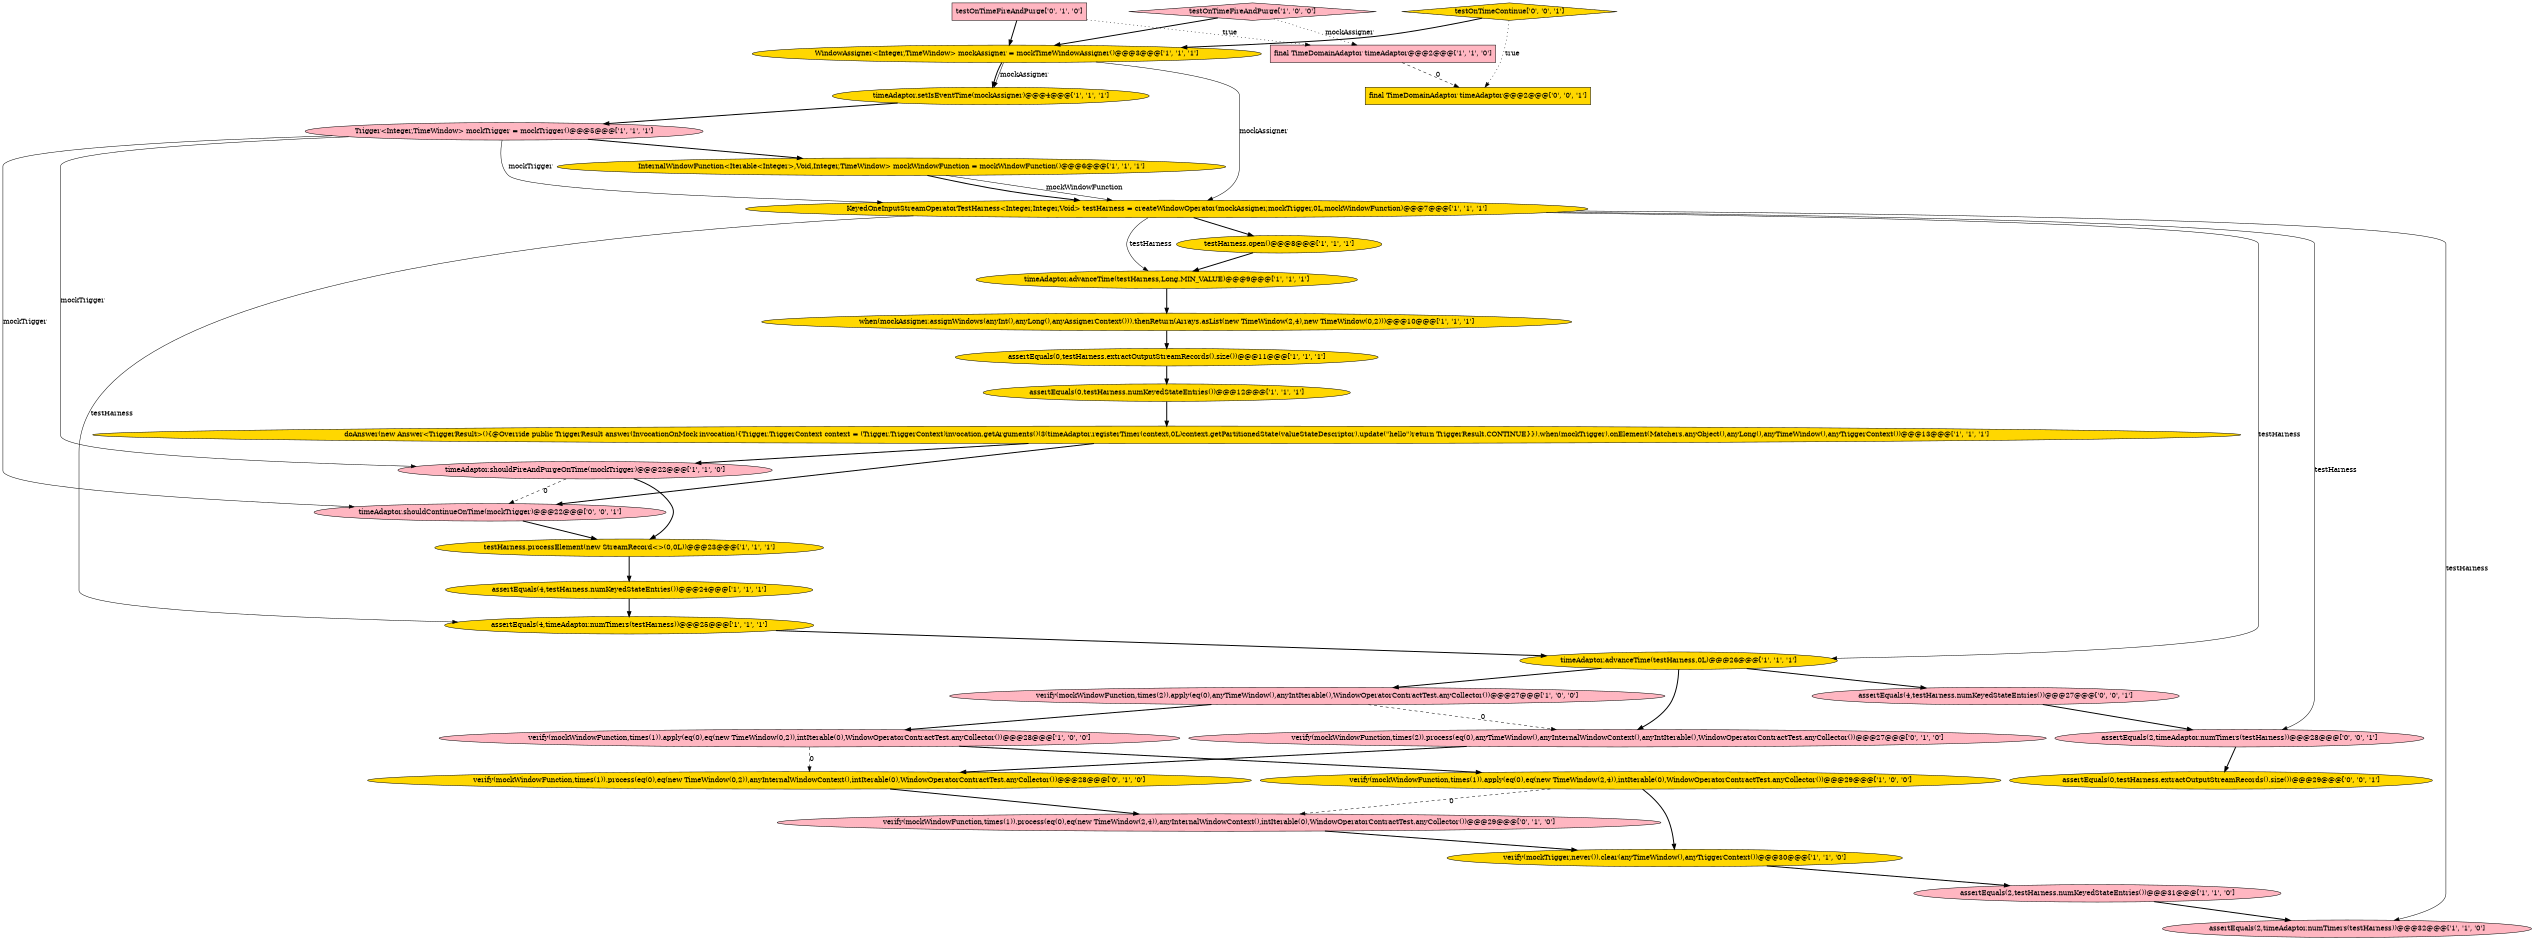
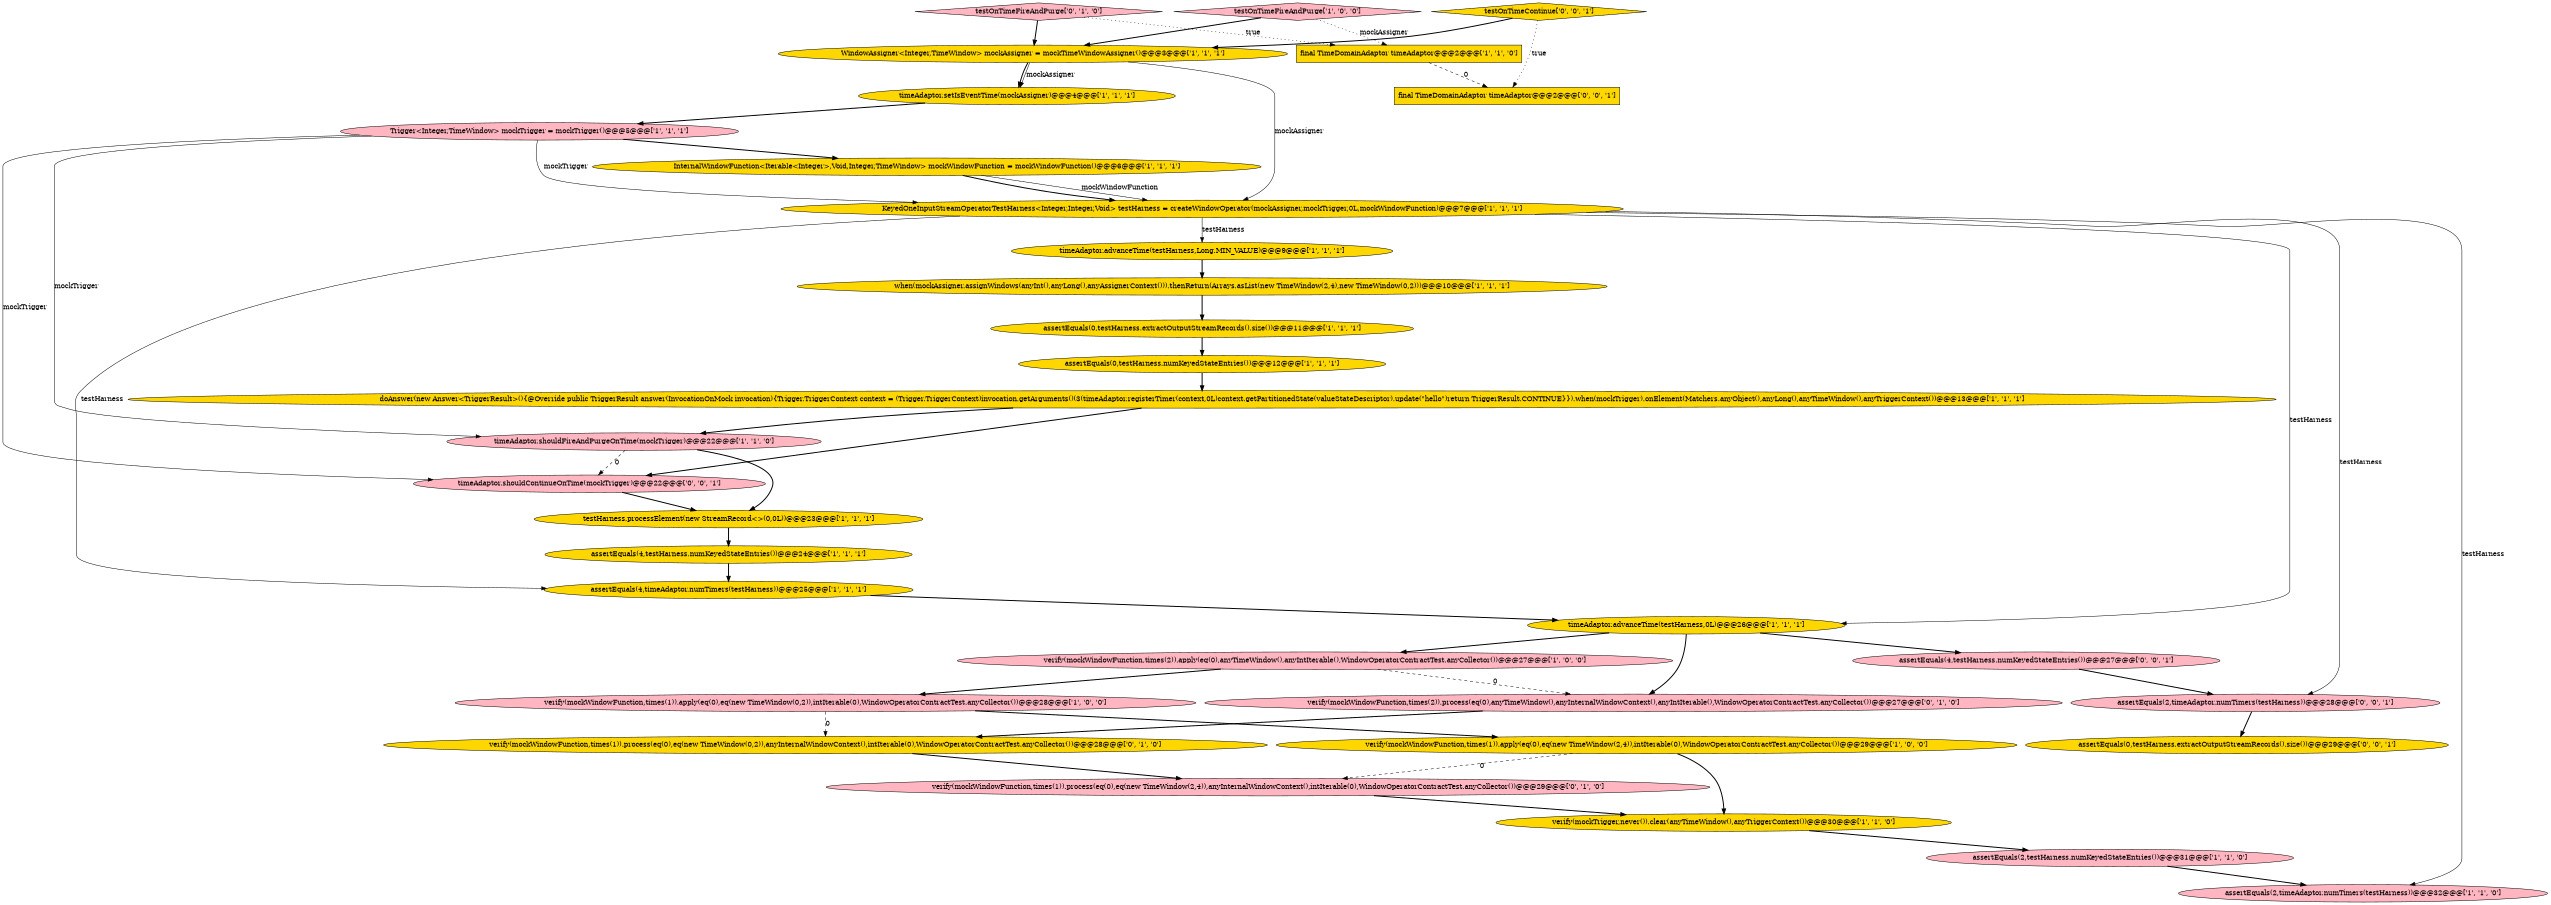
(1019, 12) -> (1039, 12)
(1383, 54) -> (1409, 54)
(1279, 244) -> none
